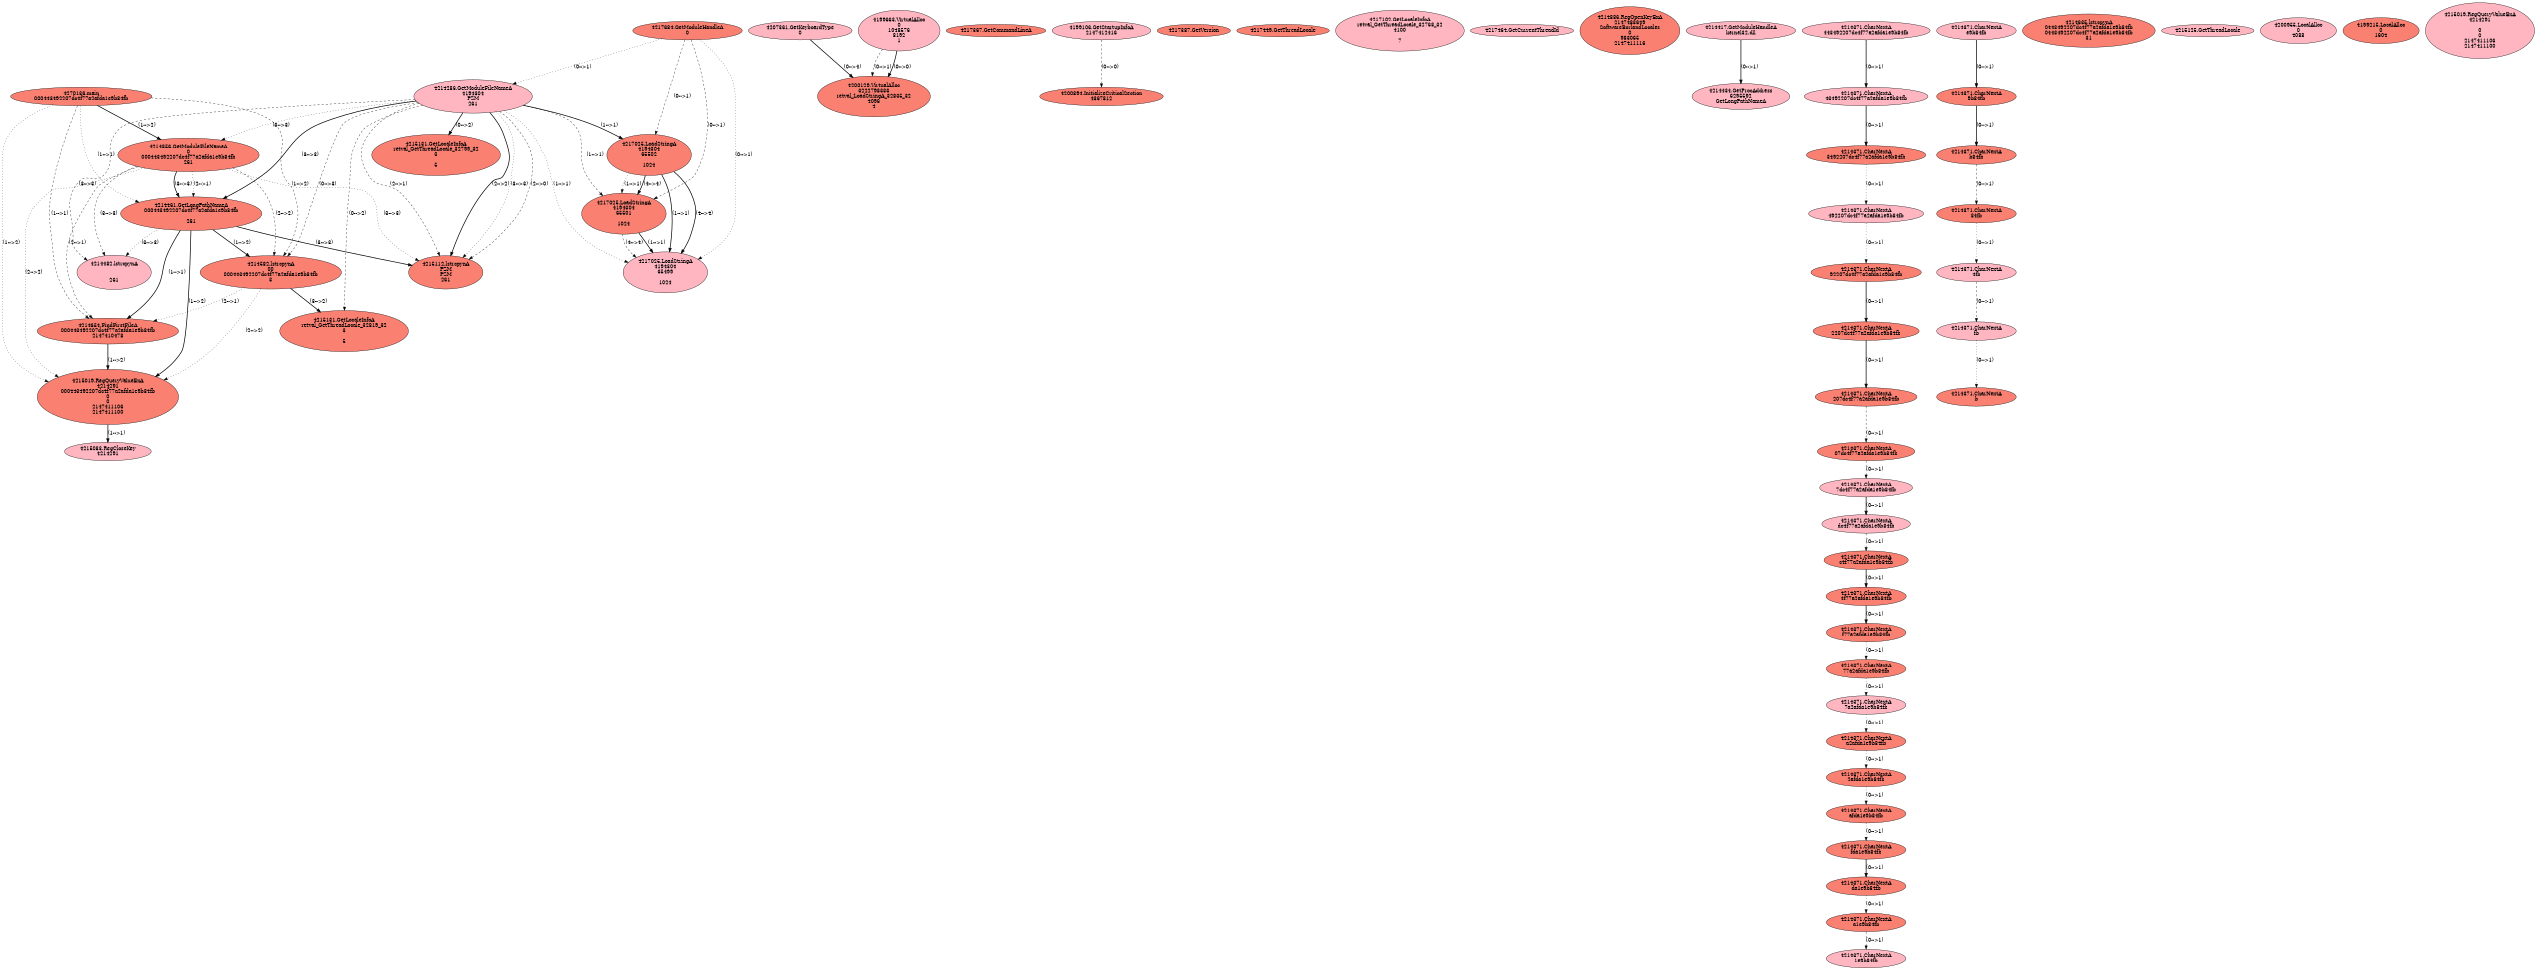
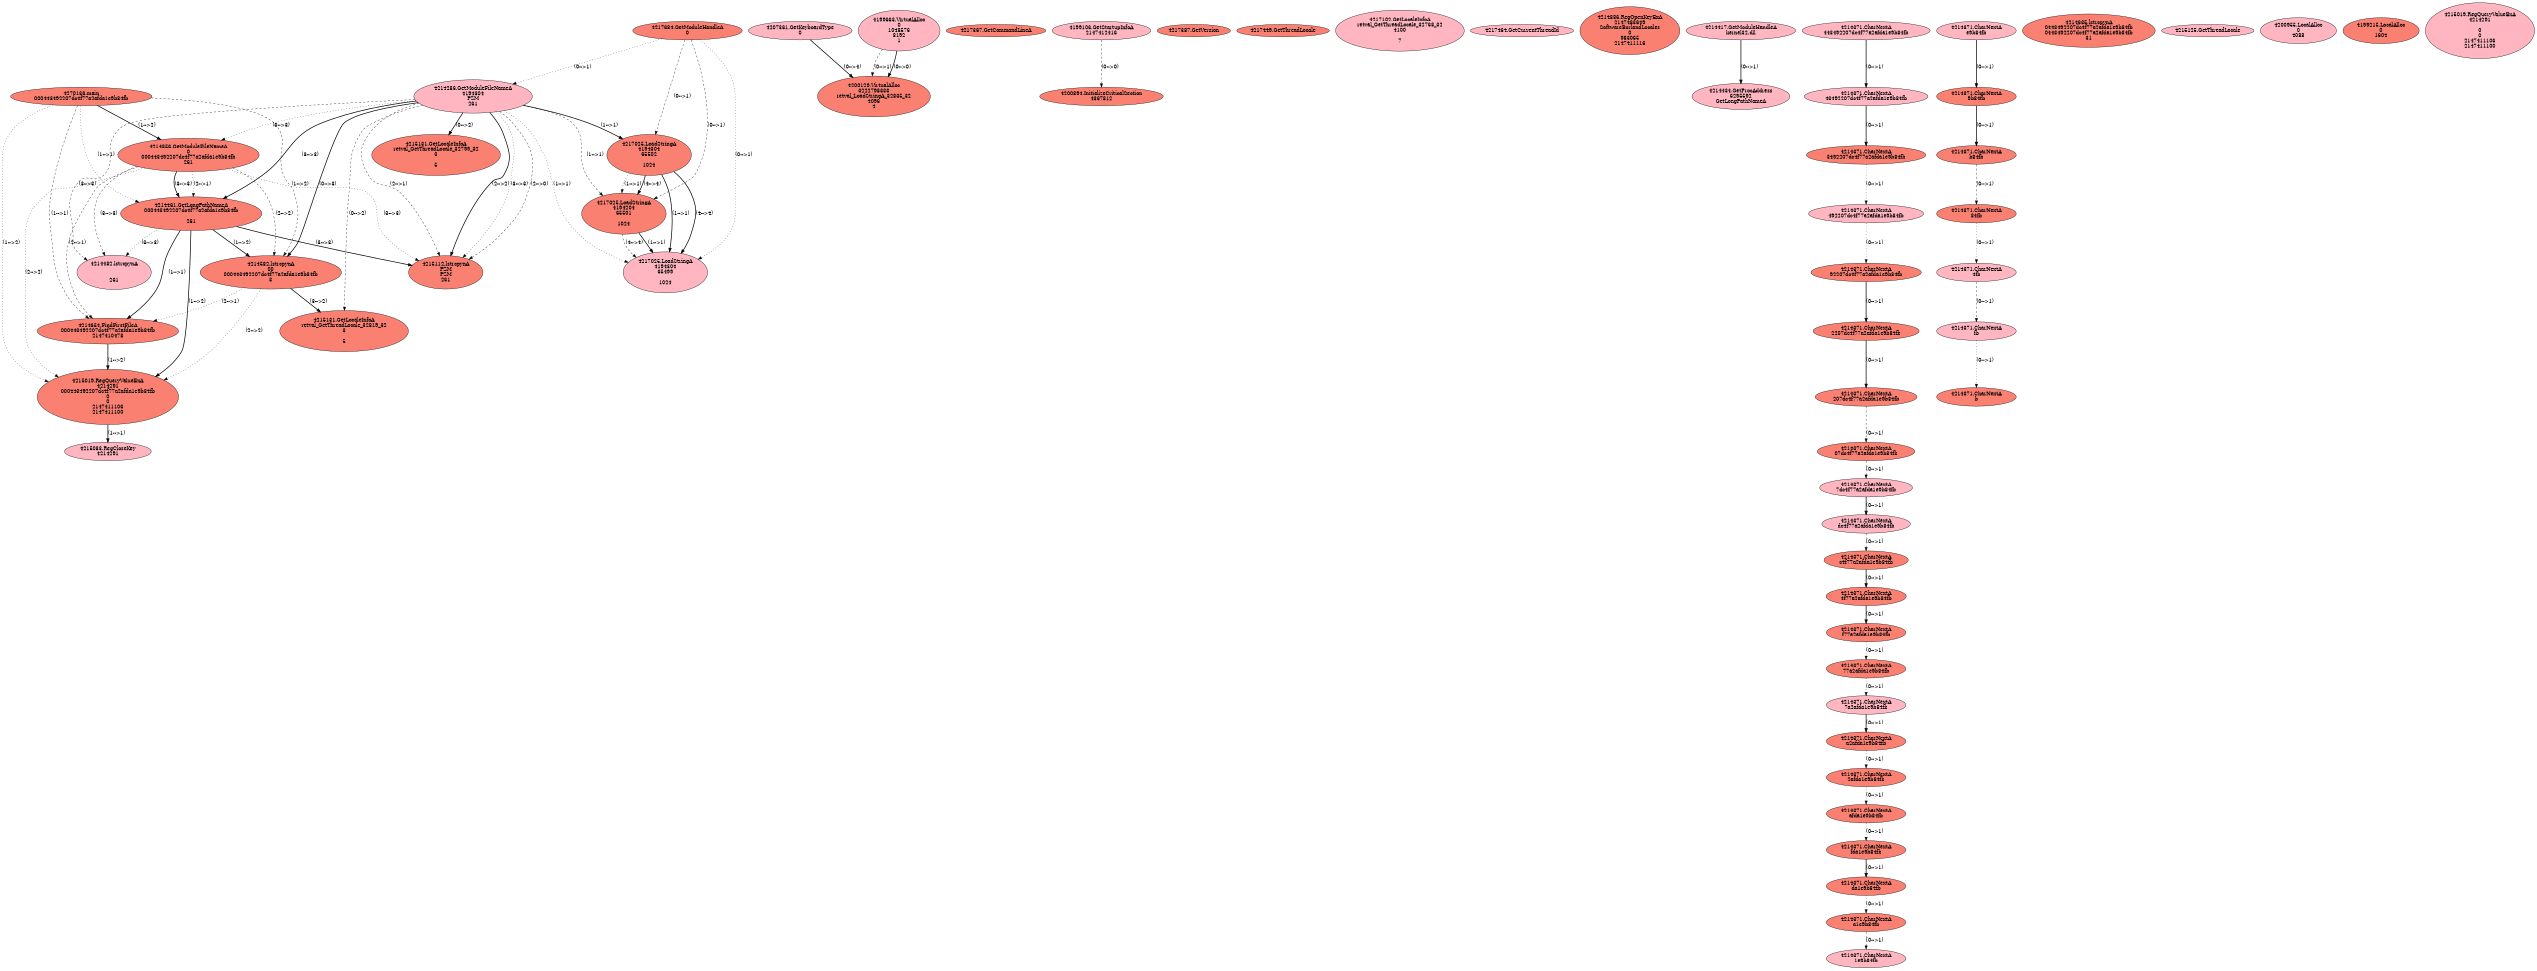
(330, 152) -> (330, 152)
(624, 214) -> (624, 214)
(1866, 721) -> (1866, 721)
